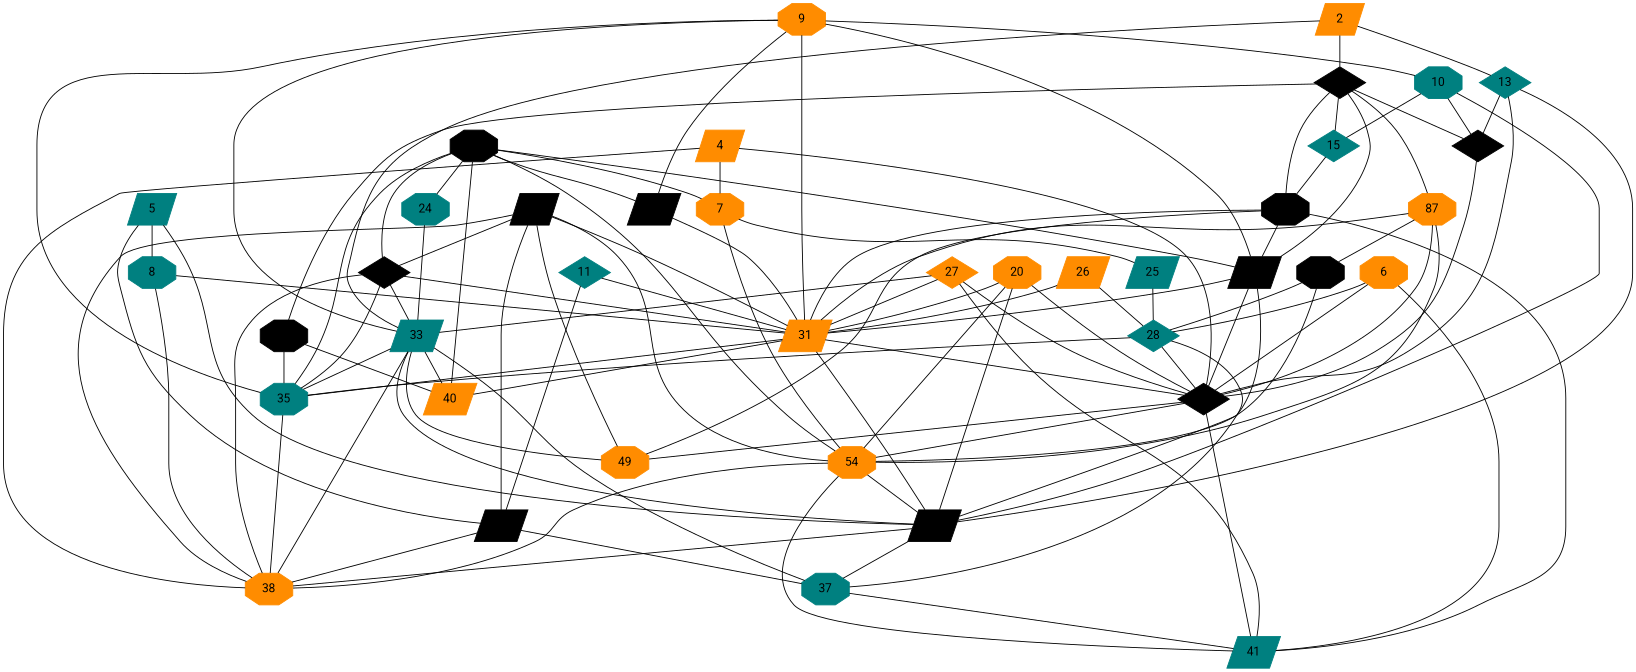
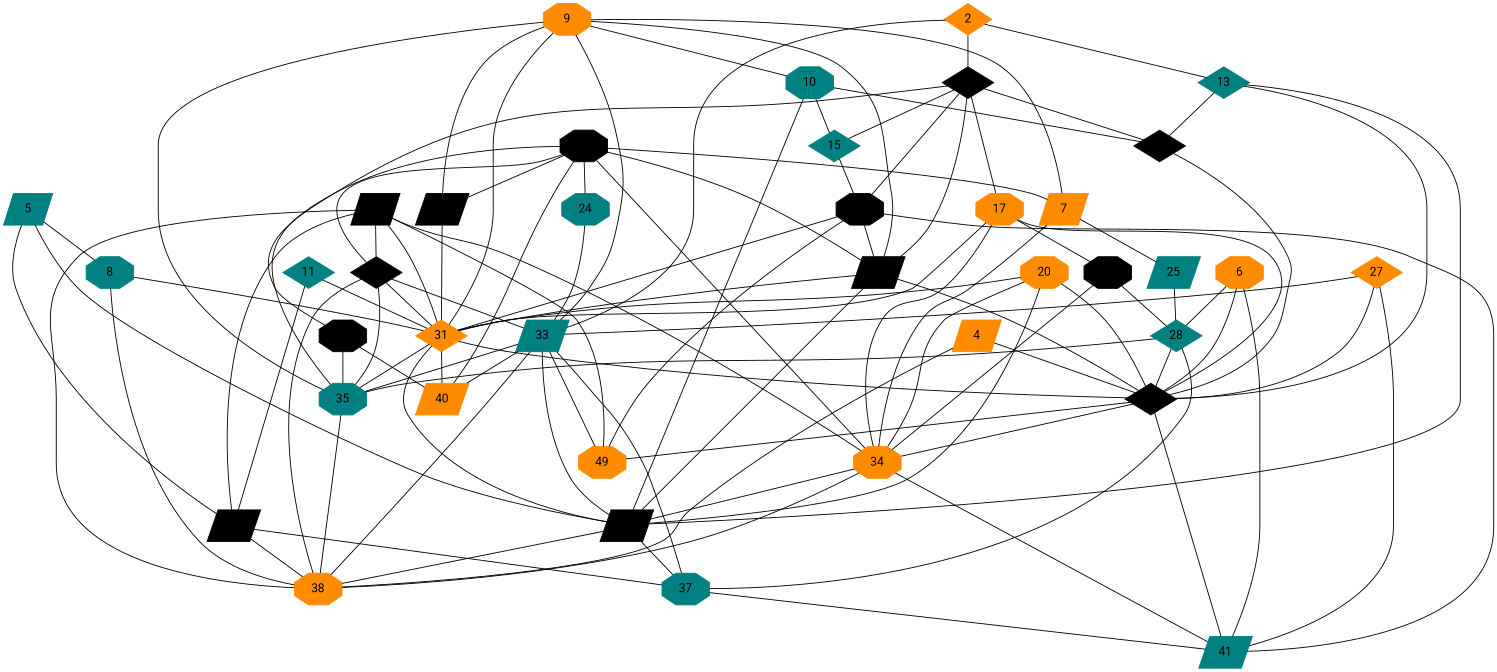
(1340, 19) -> (968, 19)
(720, 175) -> (871, 31)
(720, 209) -> (1064, 209)
(1432, 209) -> (1000, 209)
(1083, 273) -> none
(884, 302) -> none
(805, 336) -> (441, 336)
(852, 462) -> (877, 462)
